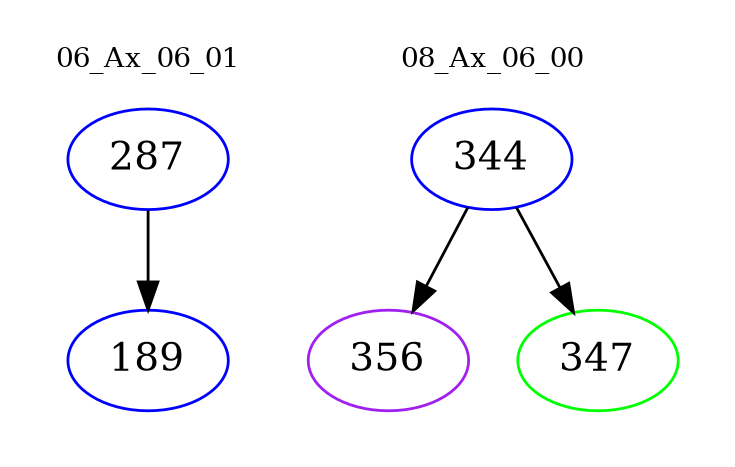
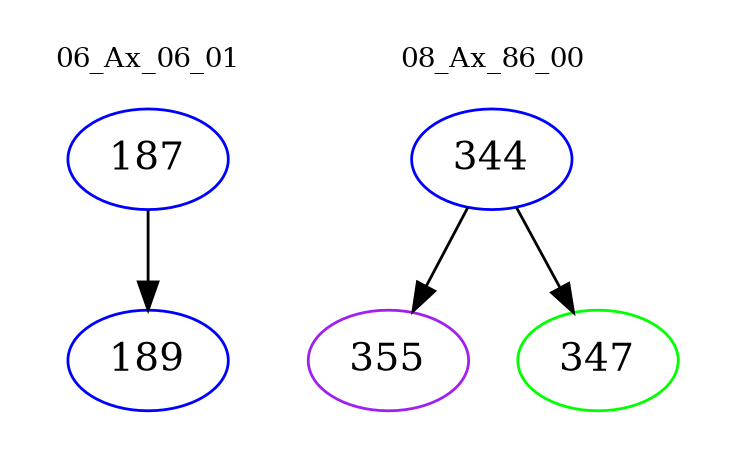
(493, 60) -> (493, 60)
(148, 159) -> (148, 159)
(388, 360) -> (388, 360)
